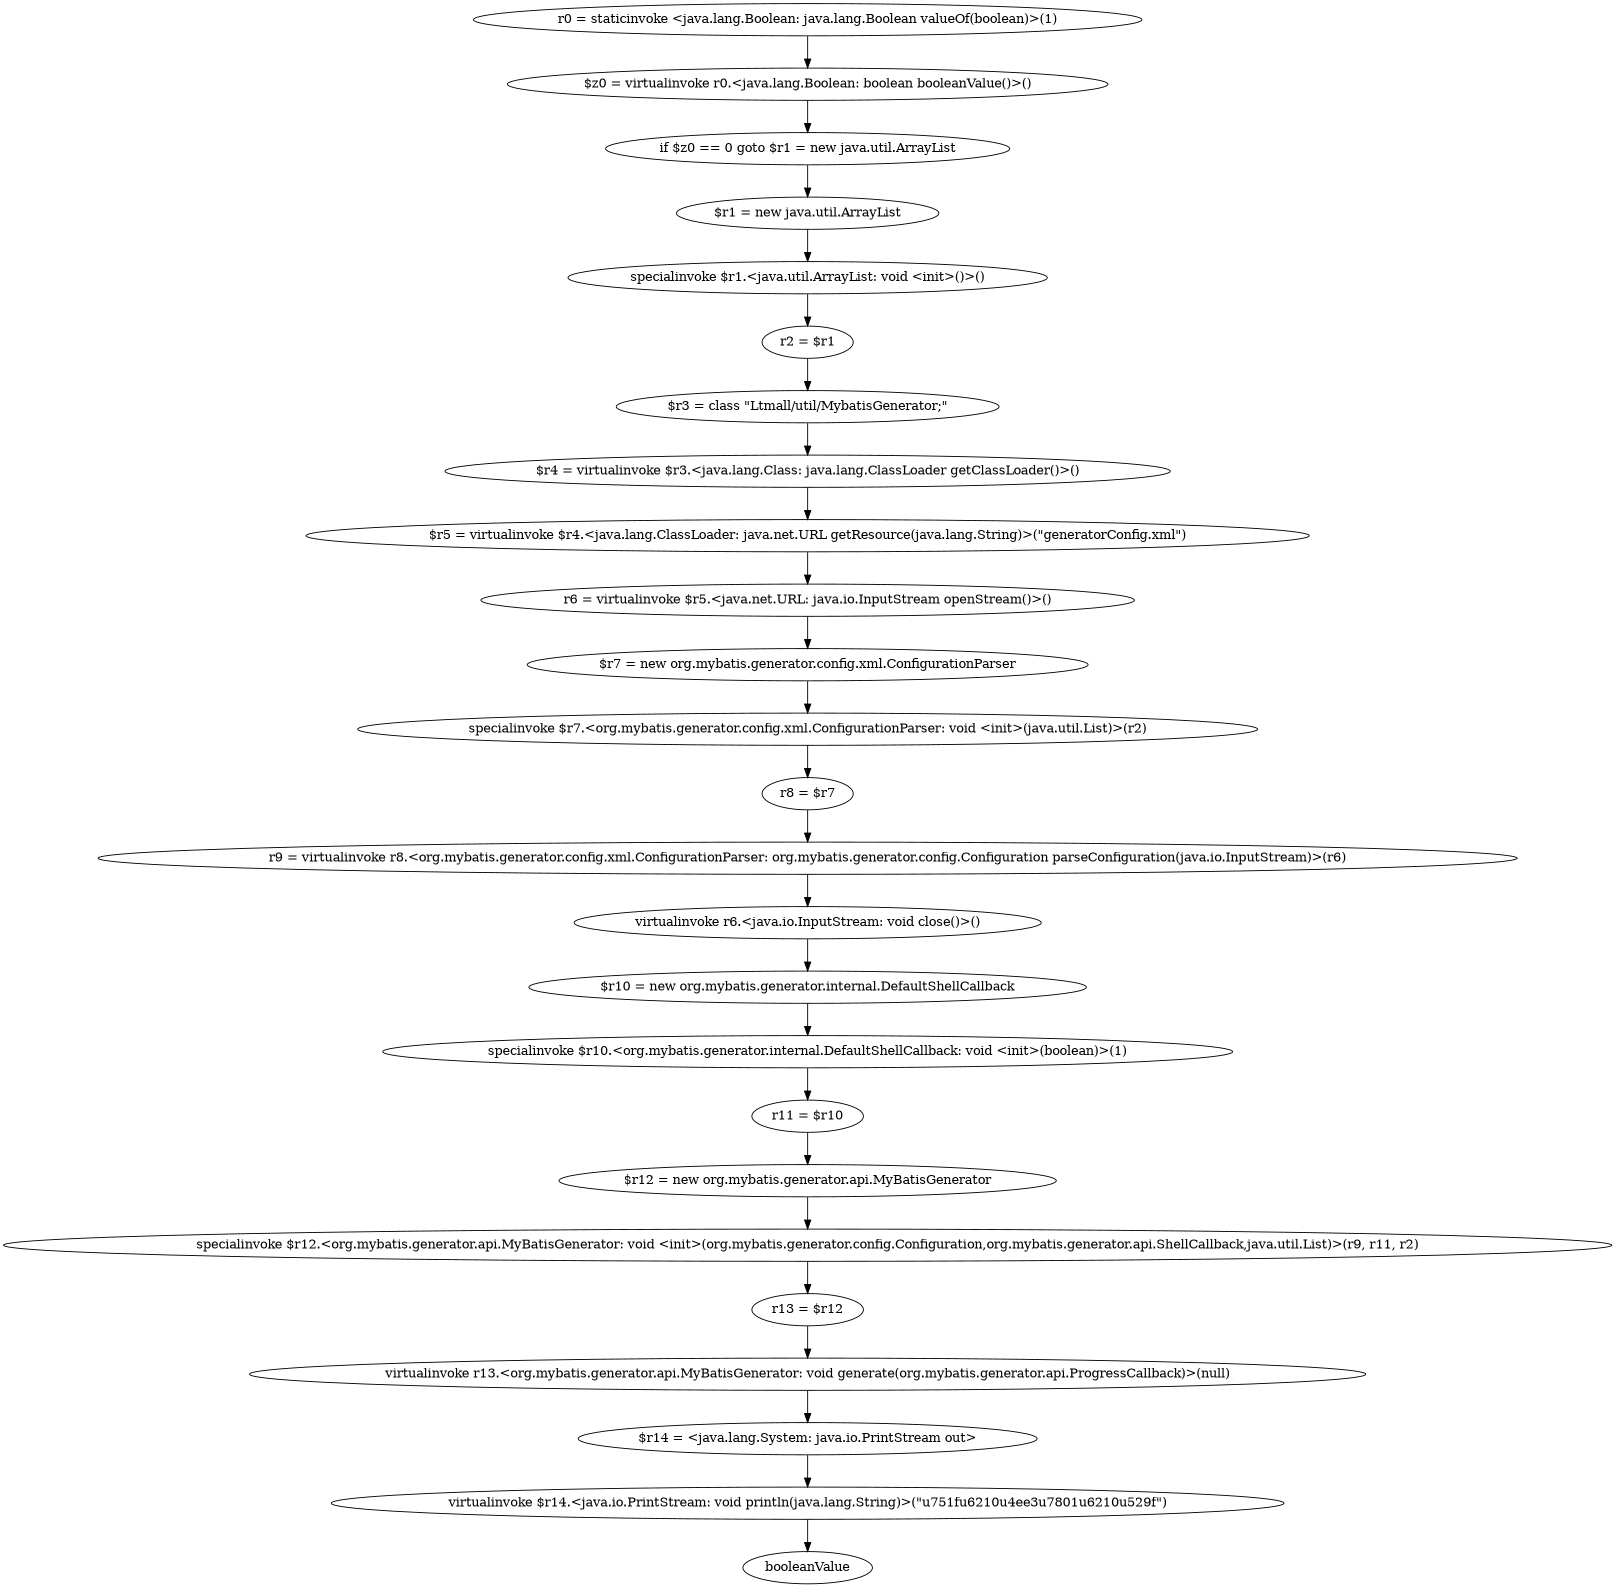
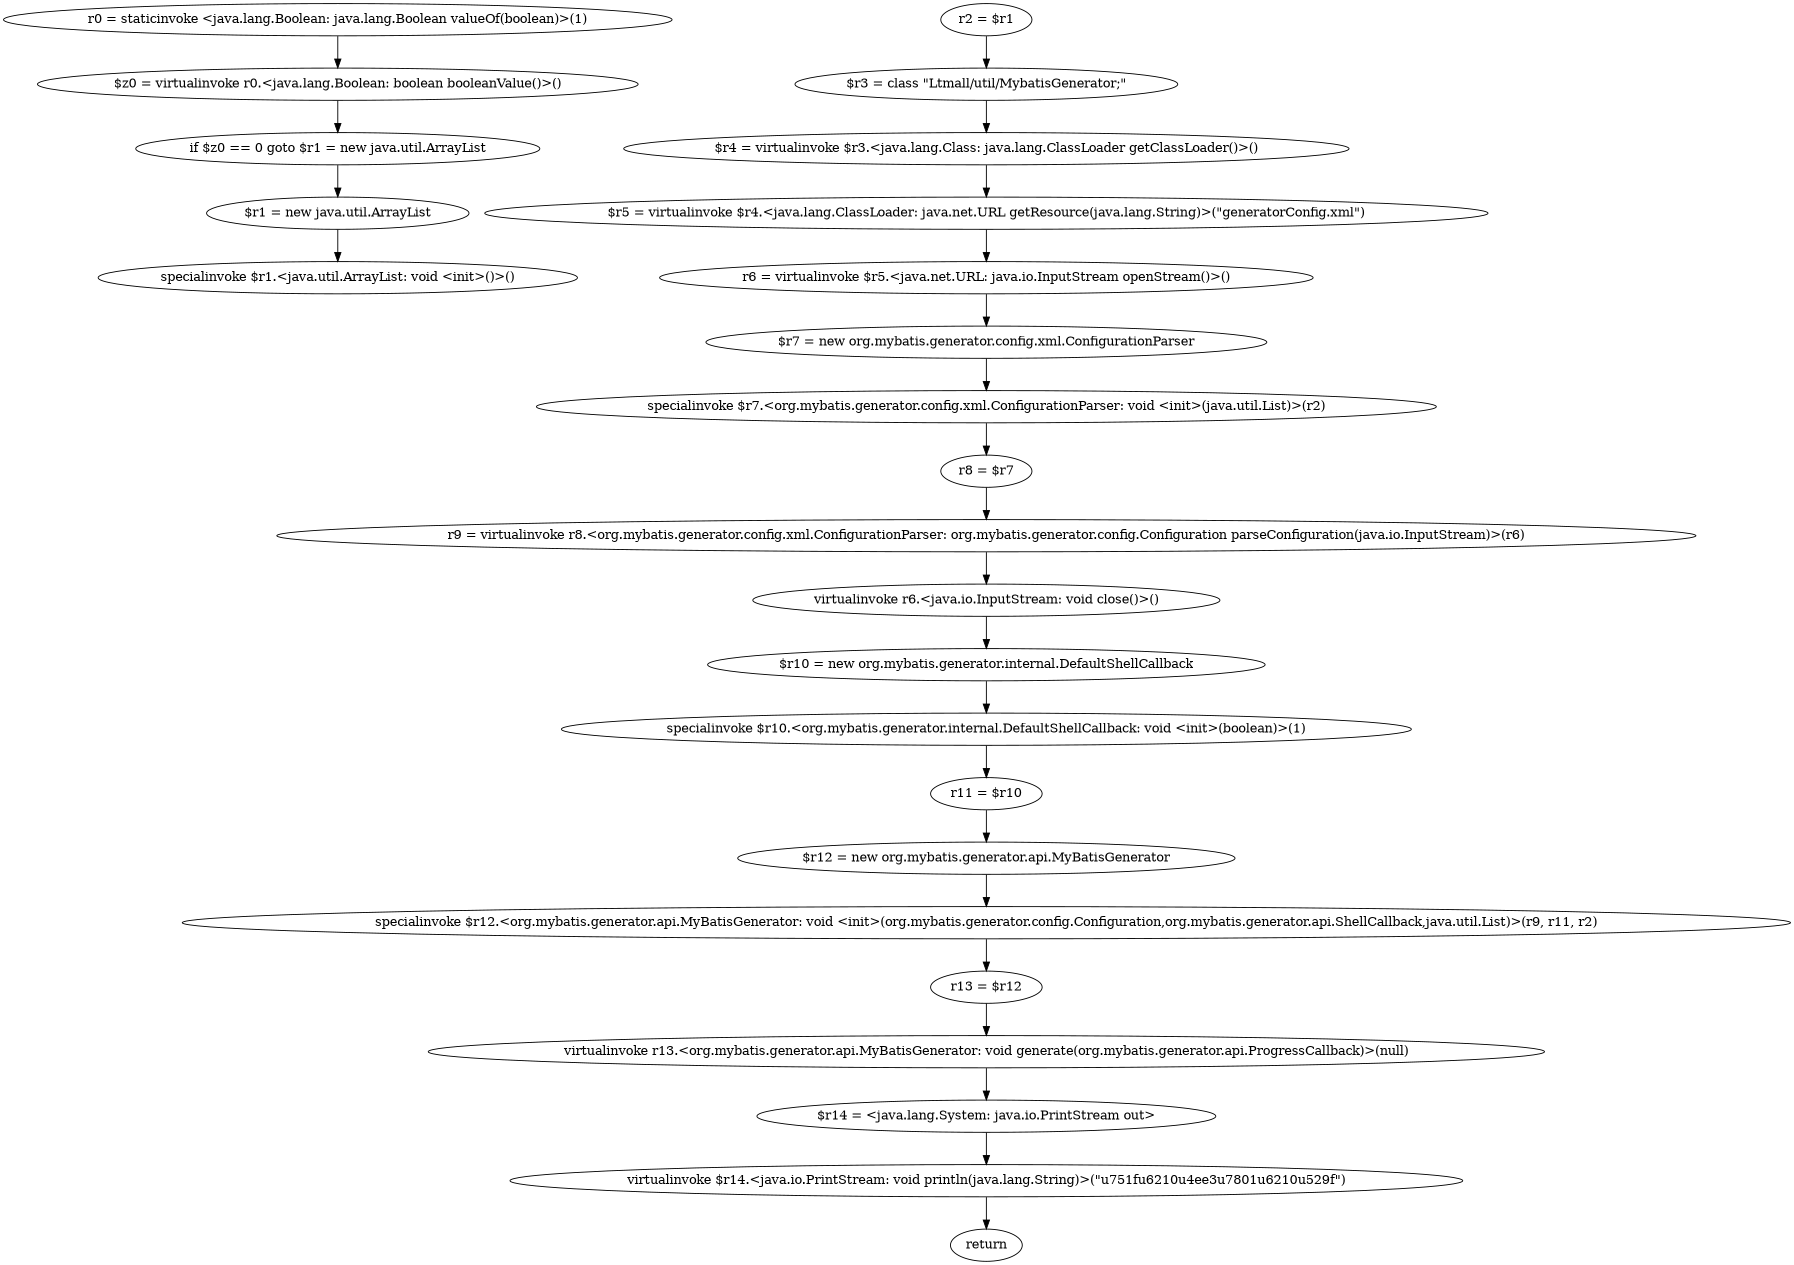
(808, 306) -> none
(808, 1568) -> (986, 1245)
